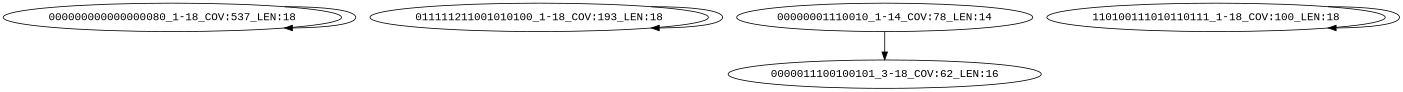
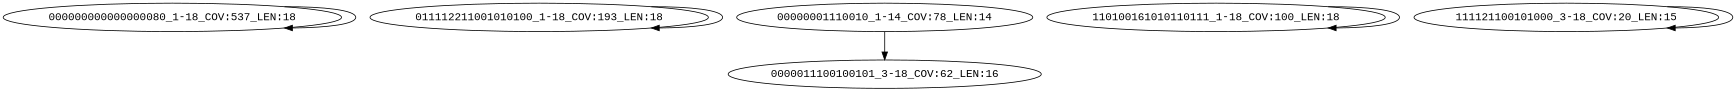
(539, 17) -> (539, 17)
(1216, 17) -> (1216, 17)
none -> (1566, 17)
